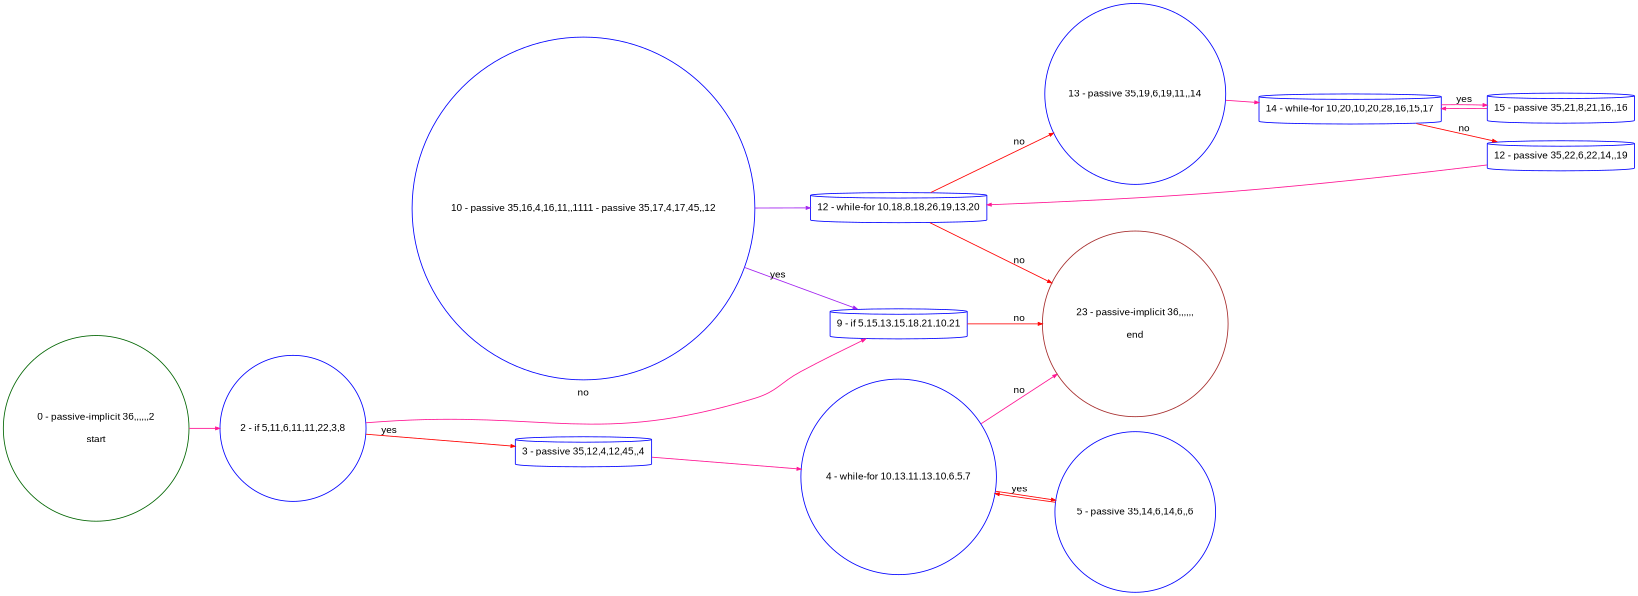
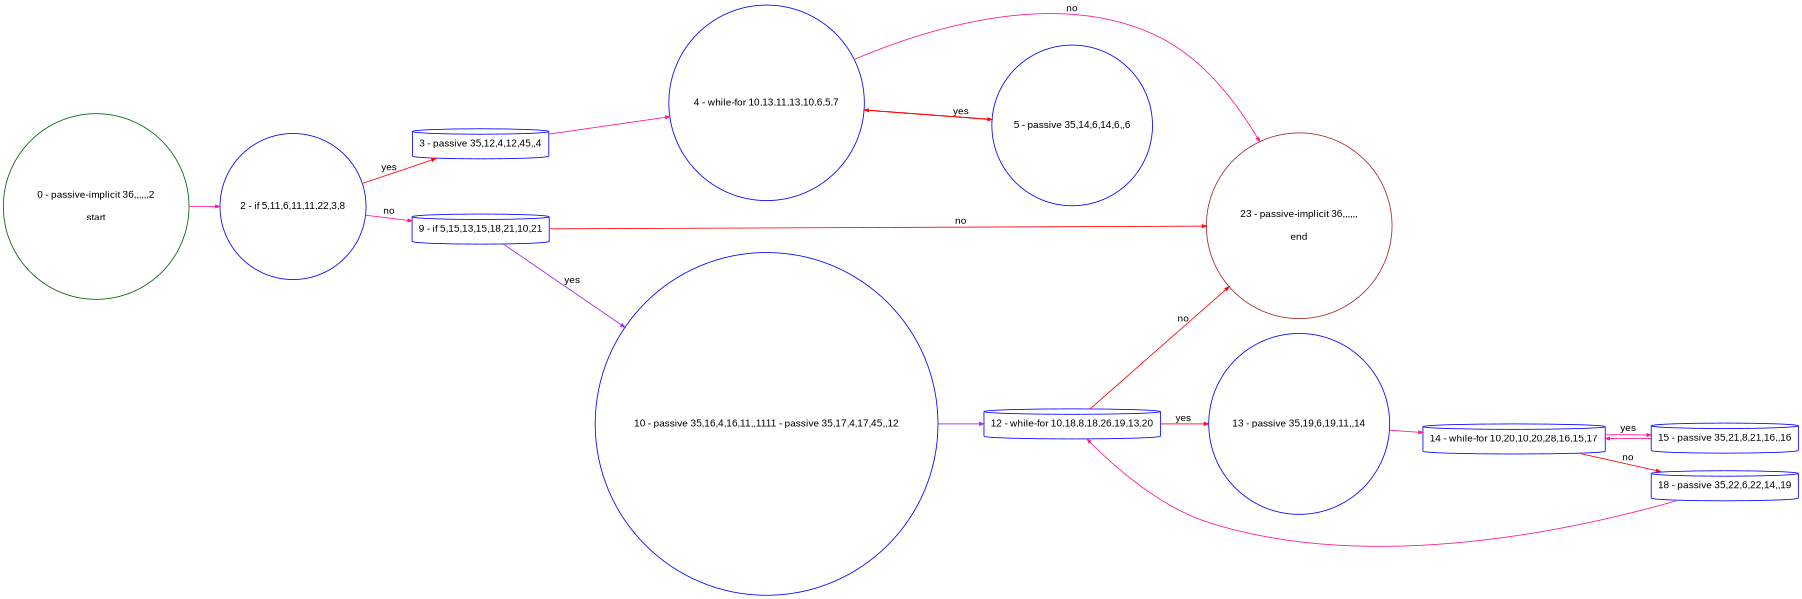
(1019, 142) -> (1183, 418)
(1561, 156) -> (1725, 486)
(799, 287) -> (562, 285)
